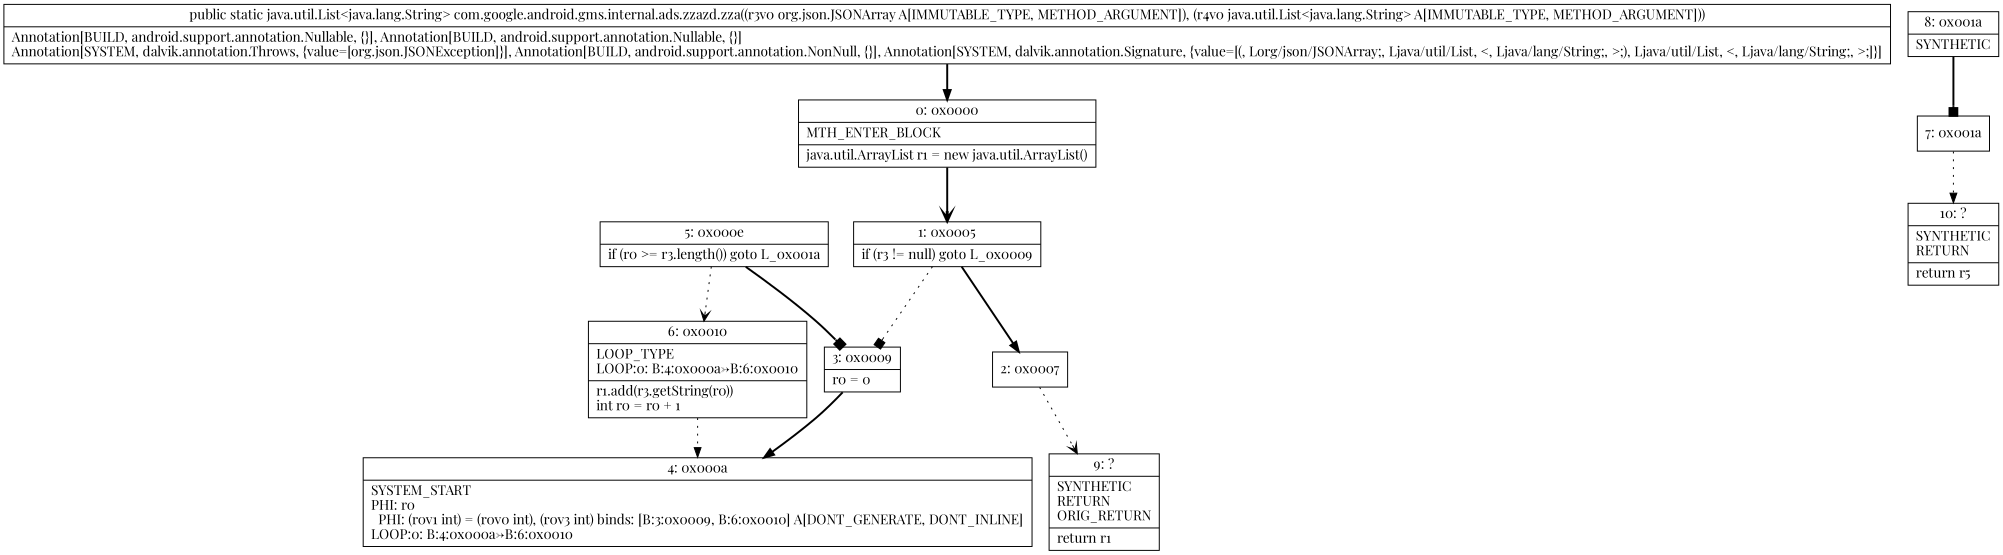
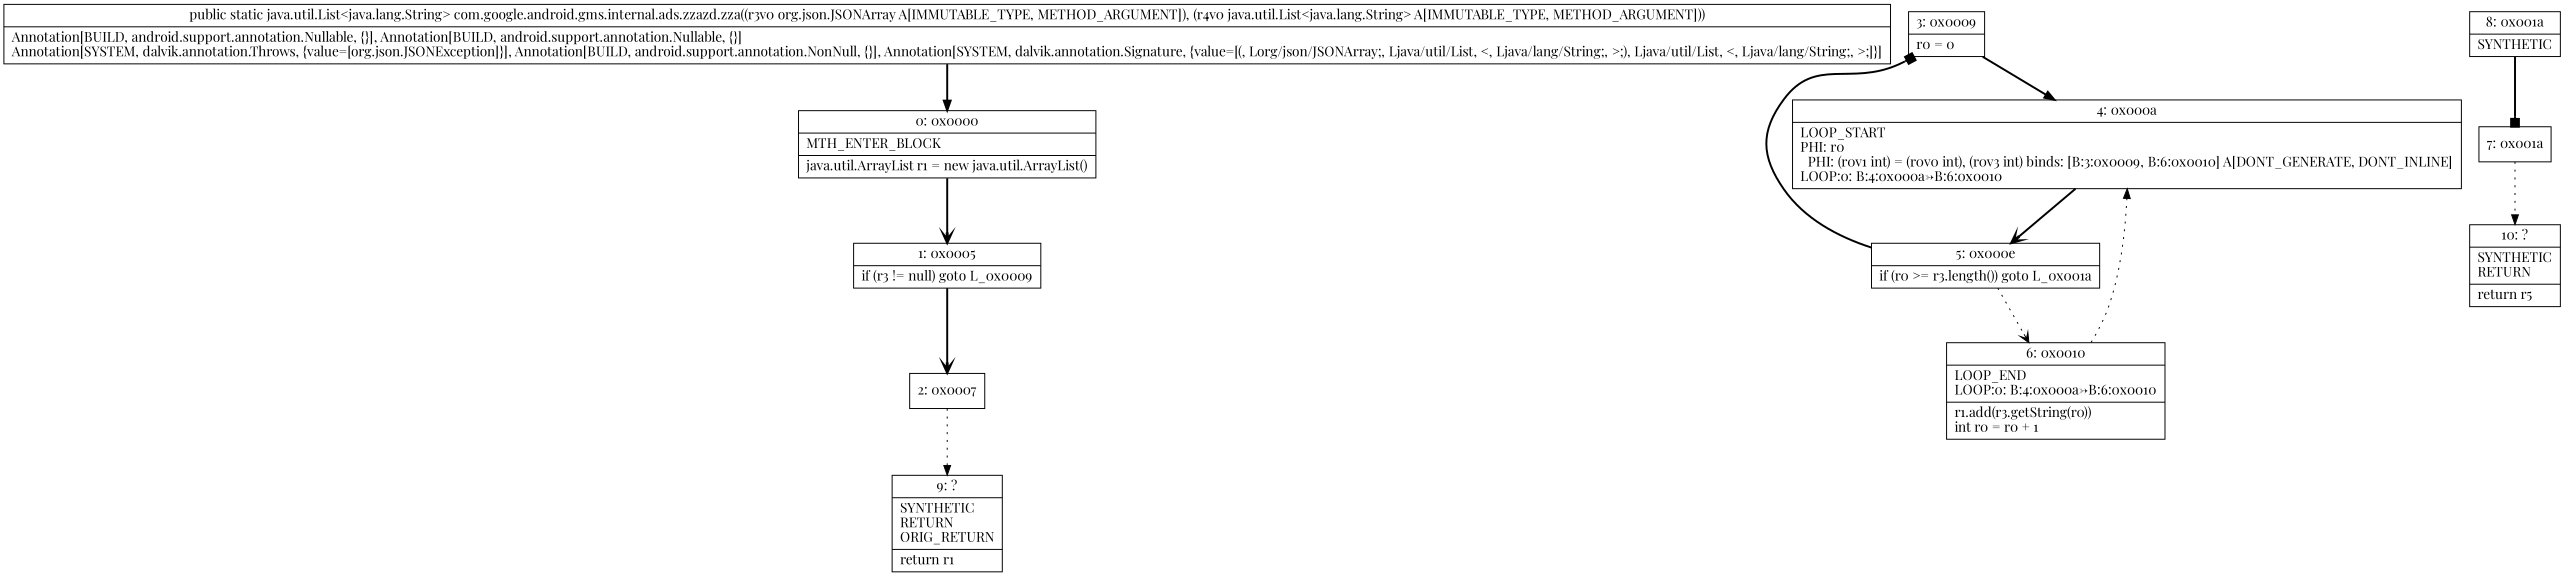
none -> (2047, 213)
(908, 303) -> none
(987, 305) -> (947, 326)
(635, 354) -> (1990, 376)
(1056, 416) -> (947, 437)
(421, 491) -> (1843, 133)
